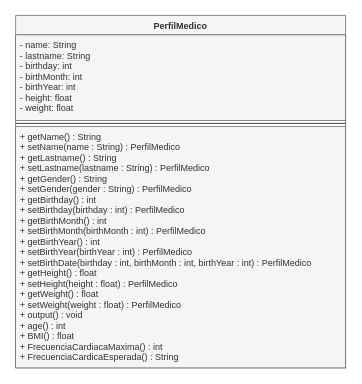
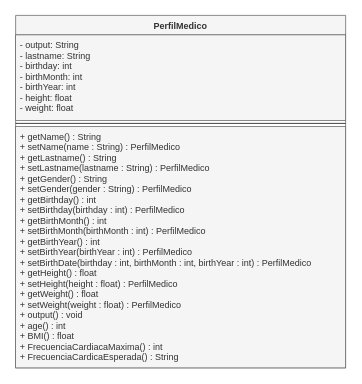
(50, 45) -> (55, 45)
